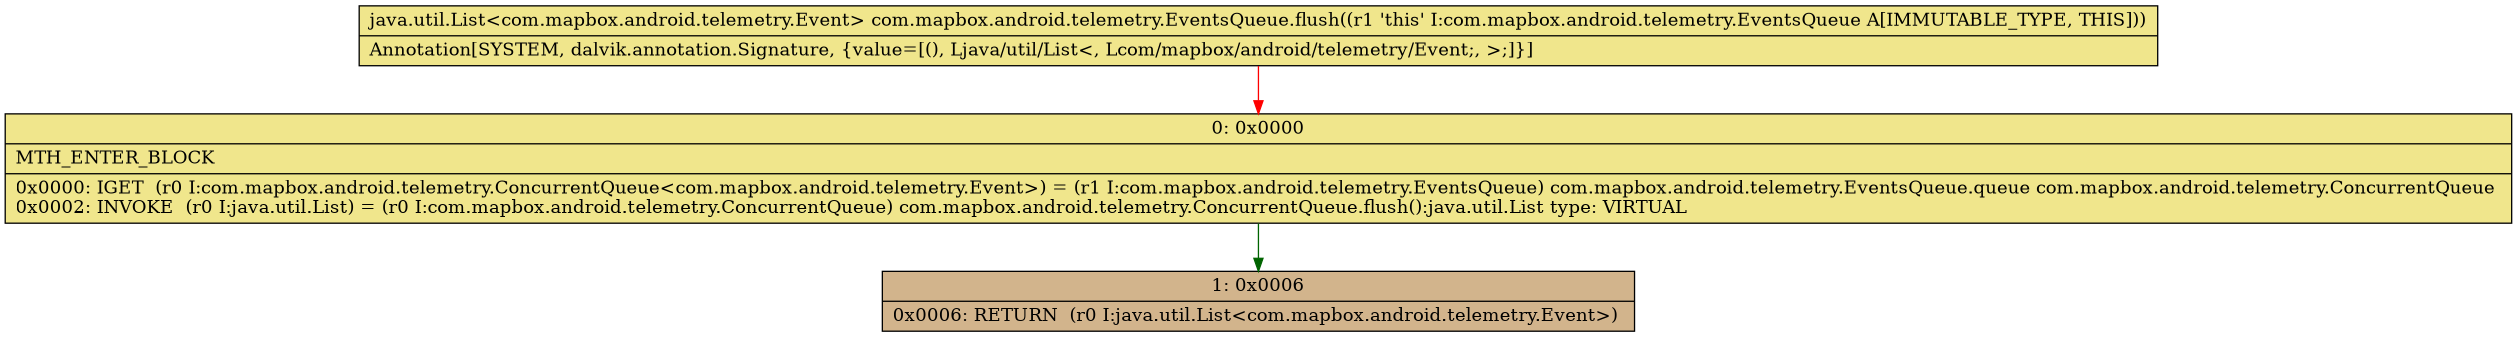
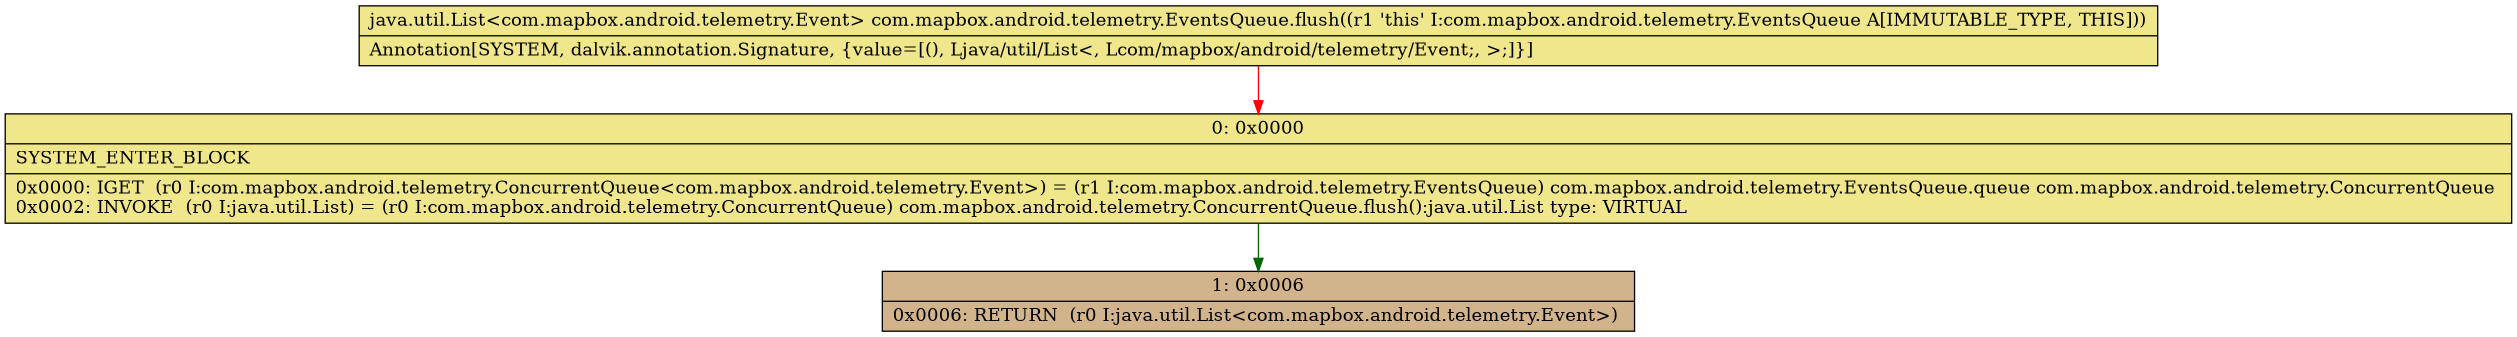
(116, 158) -> (133, 158)
